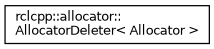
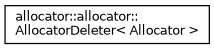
(107, 25) -> (107, 25)
